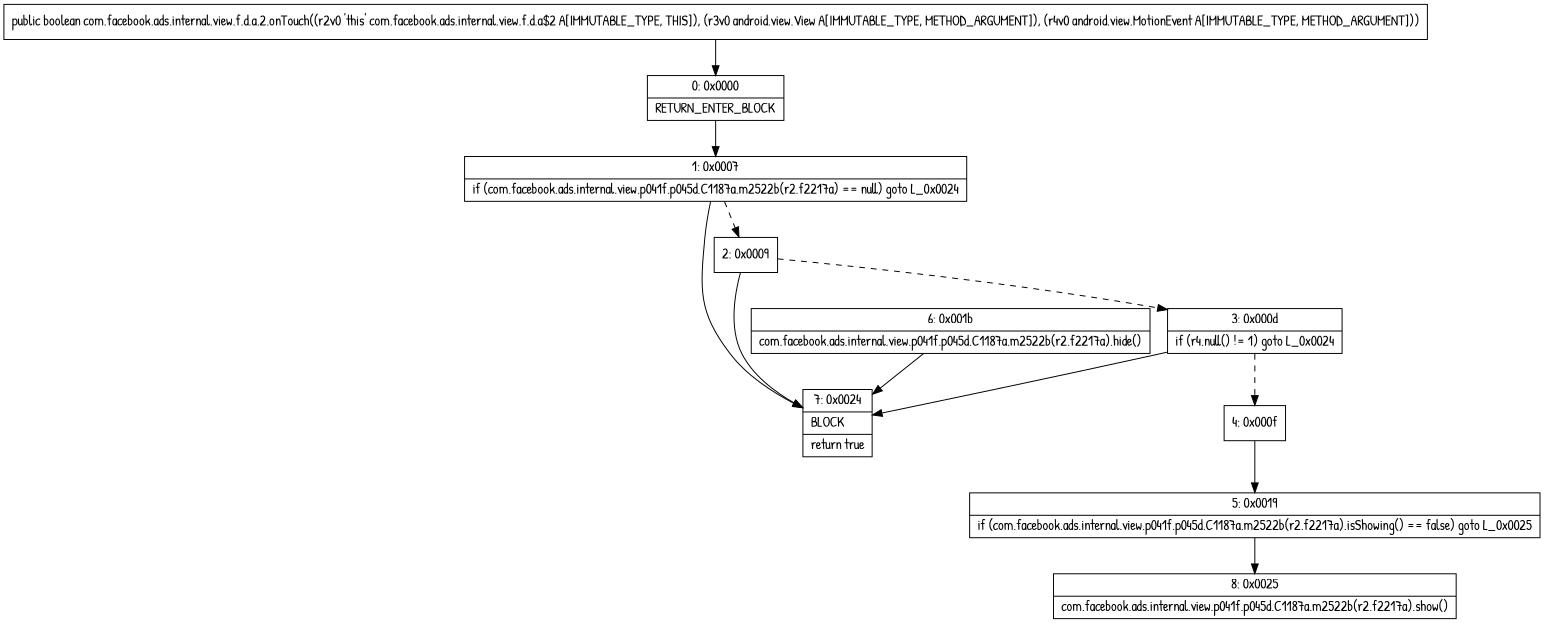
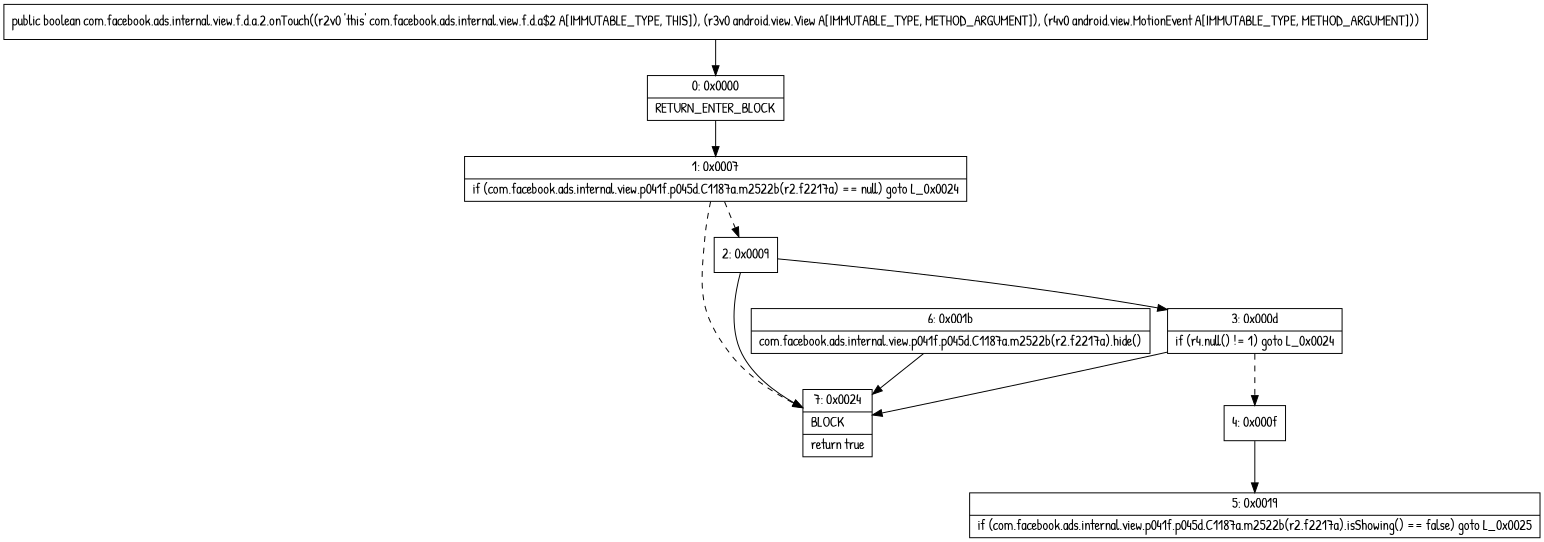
(968, 280) -> (968, 280)
(710, 320) -> (710, 320)
(1255, 596) -> none
